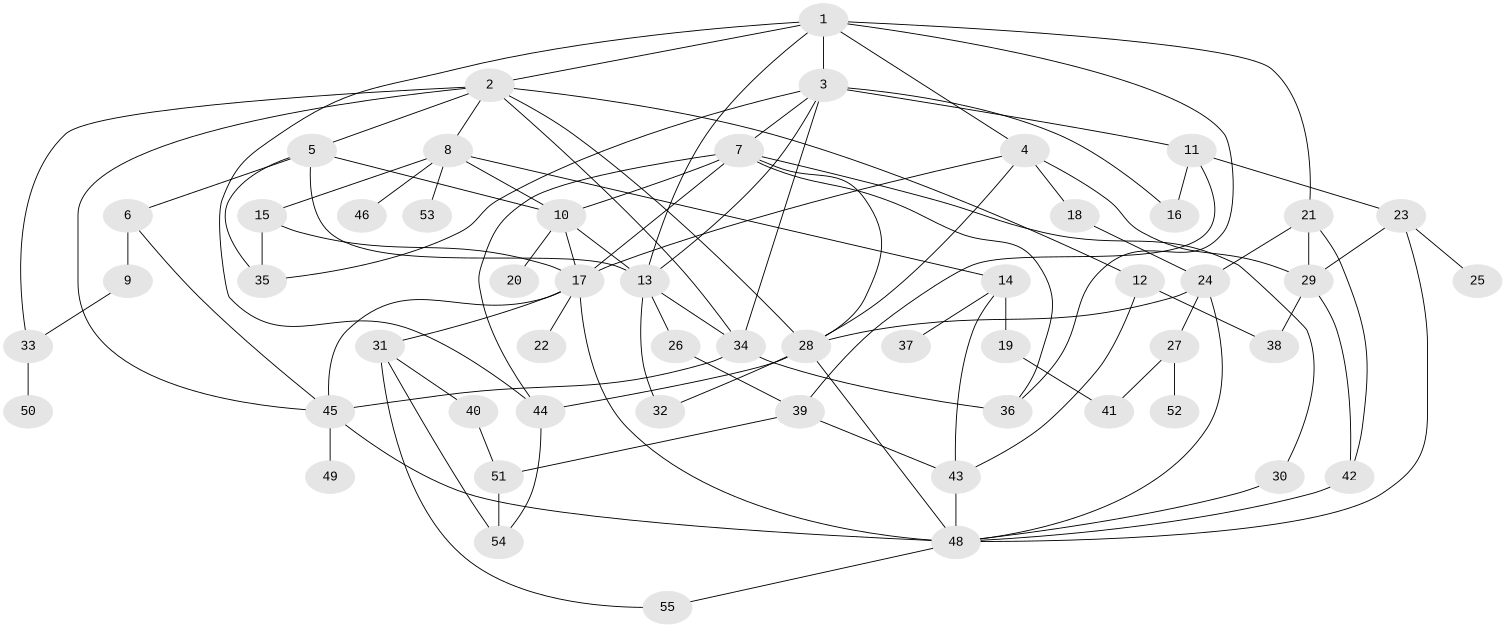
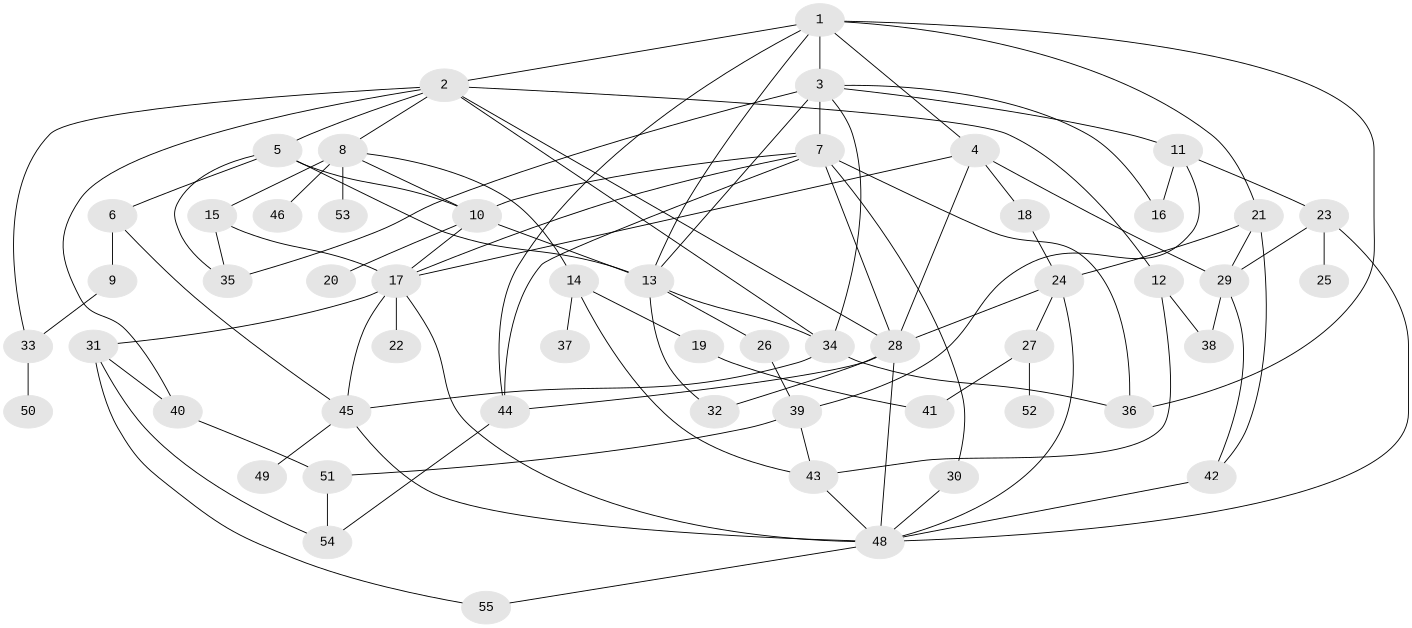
(95, 184) -> (129, 165)
